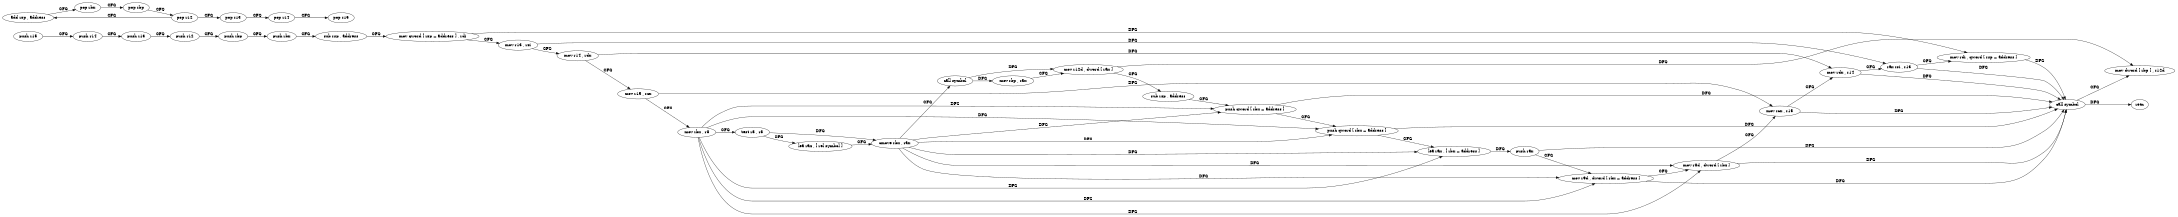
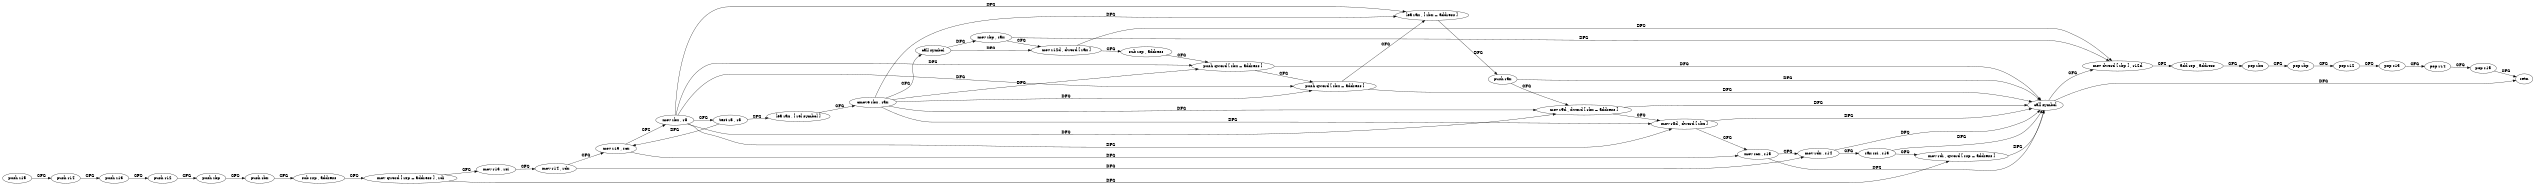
(114, 18) -> (2161, 66)
none -> (1561, 40)
(1211, 43) -> none
none -> (2504, 74)
(821, 135) -> (678, 136)
